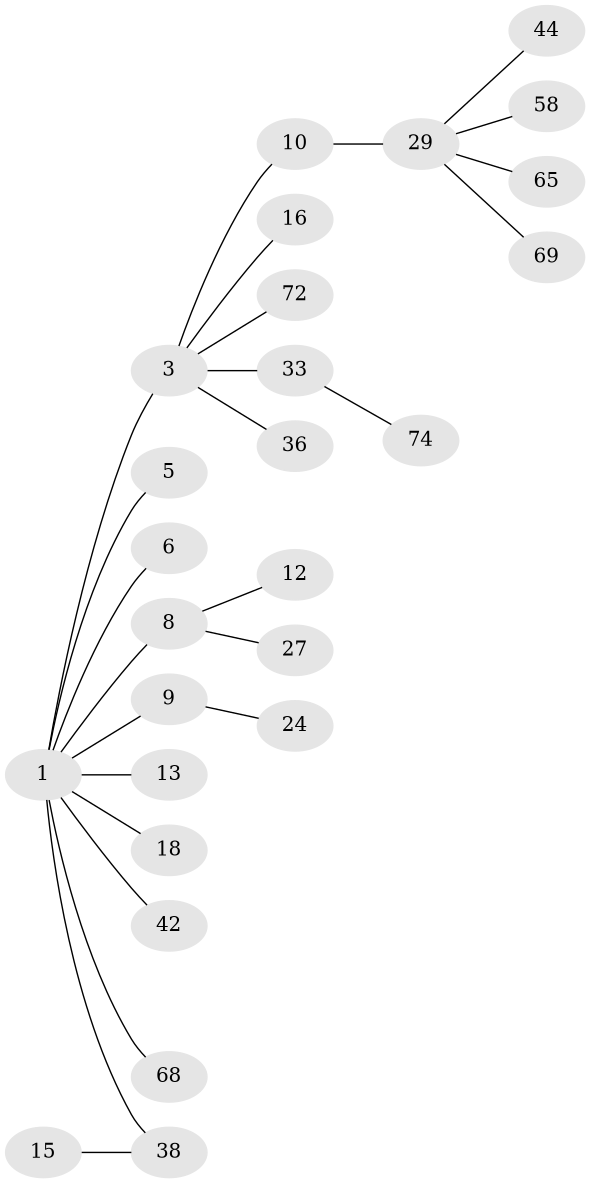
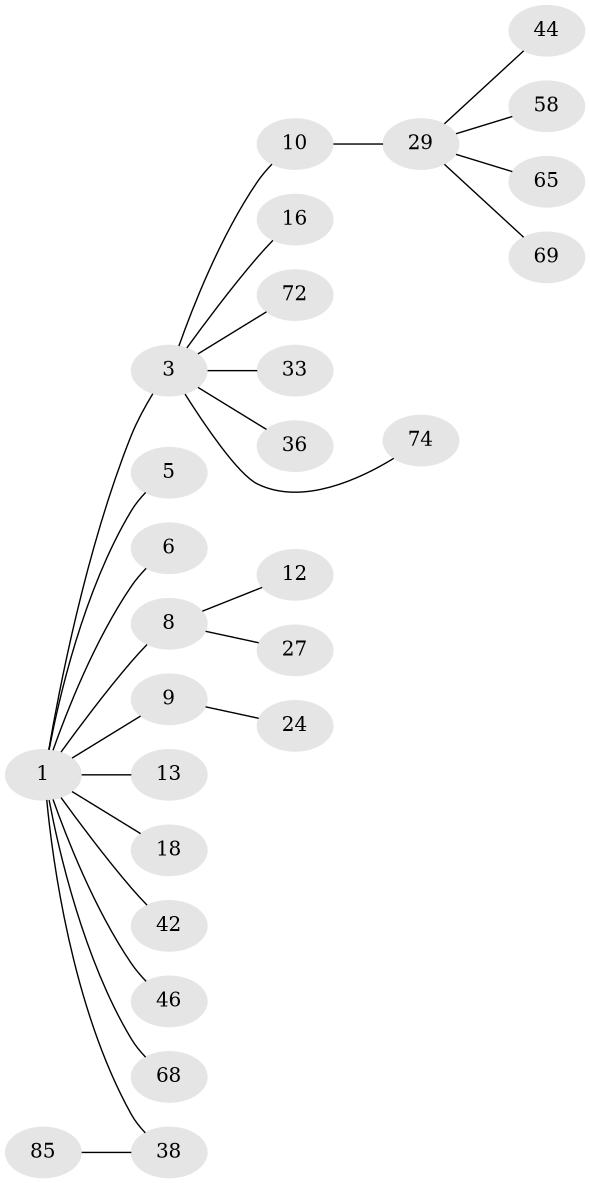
(358, 406) -> (271, 489)
none -> (169, 1001)
(43, 1152) -> (43, 1152)
